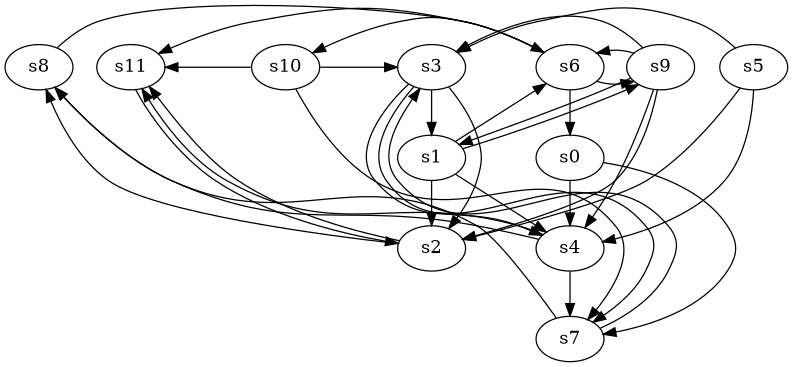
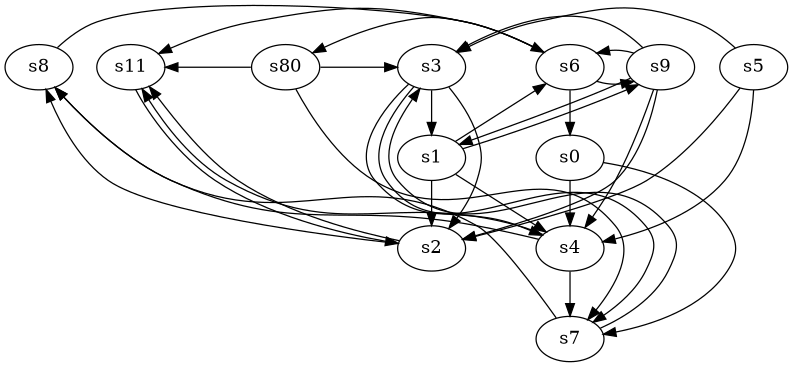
(286, 67) -> (286, 67)
